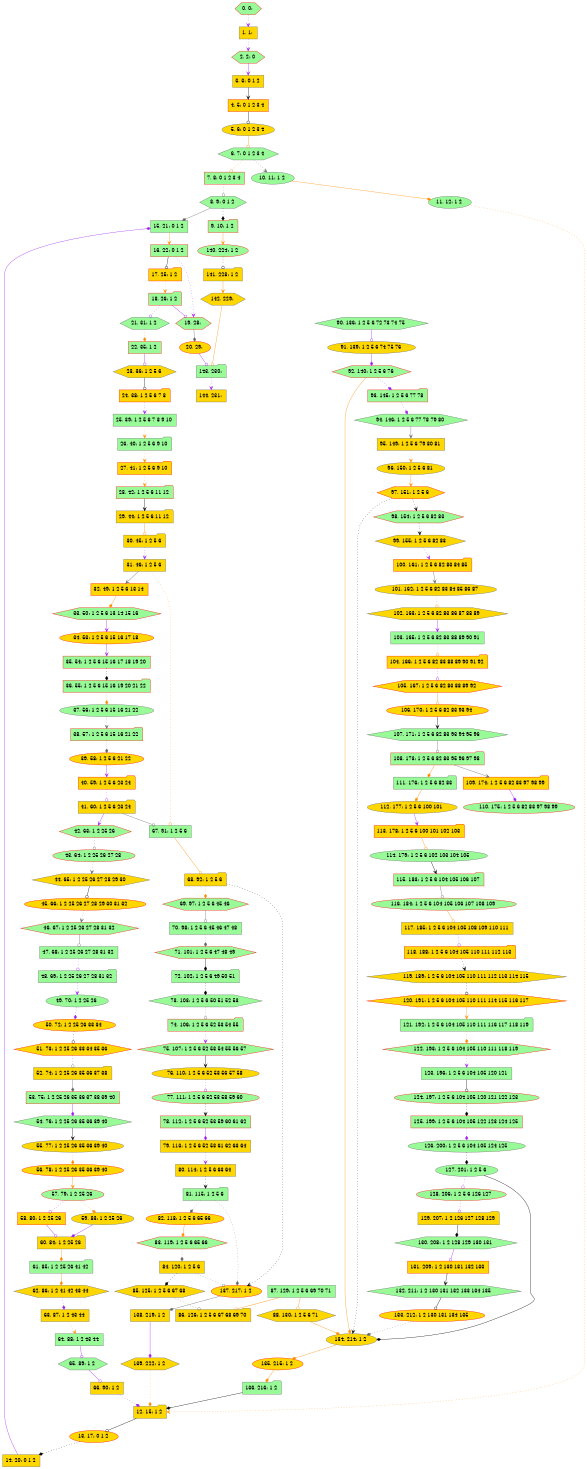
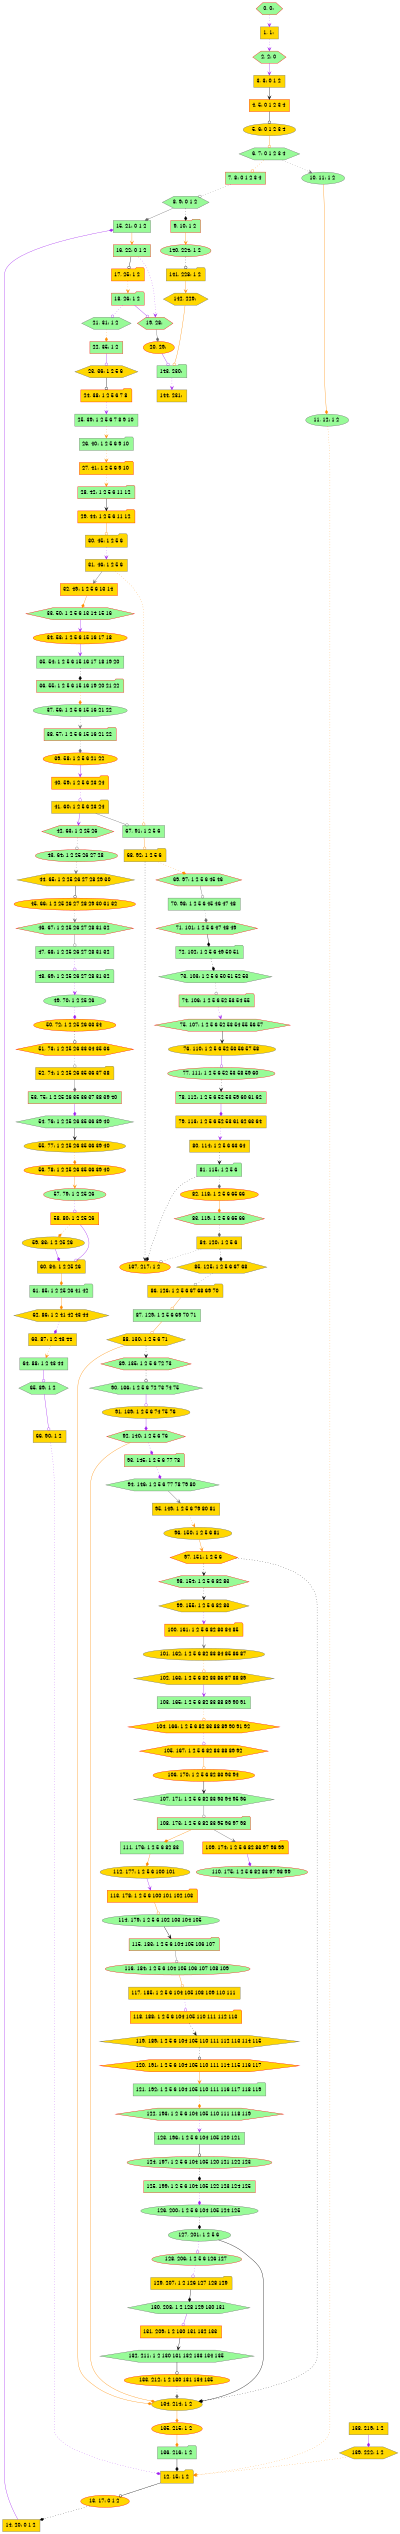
(145, 517) -> (106, 517)
(107, 662) -> (80, 662)
(437, 662) -> (204, 1727)
(206, 1084) -> (222, 1060)
(86, 1205) -> (65, 1229)
(236, 1238) -> (165, 1211)
(197, 1302) -> none
(259, 1303) -> (177, 1302)
none -> (146, 1364)
